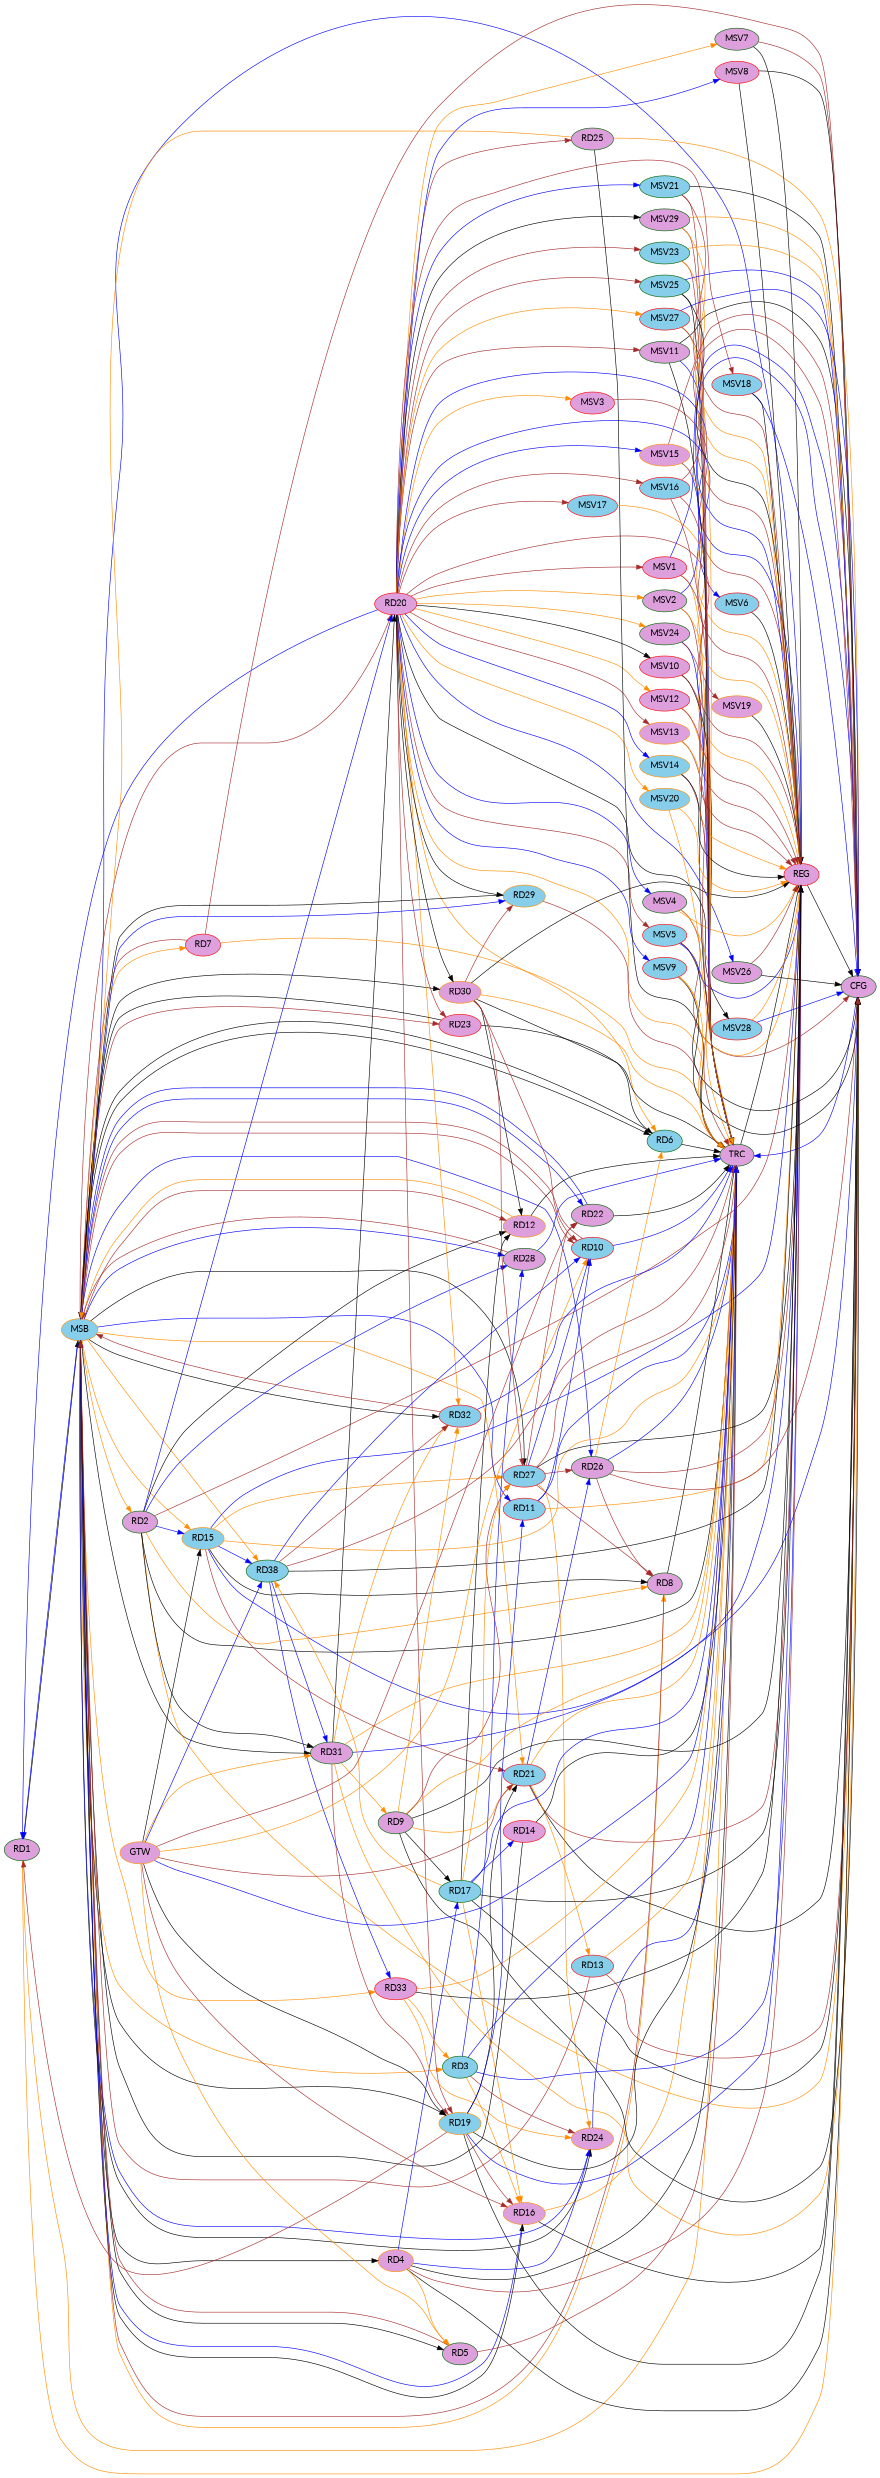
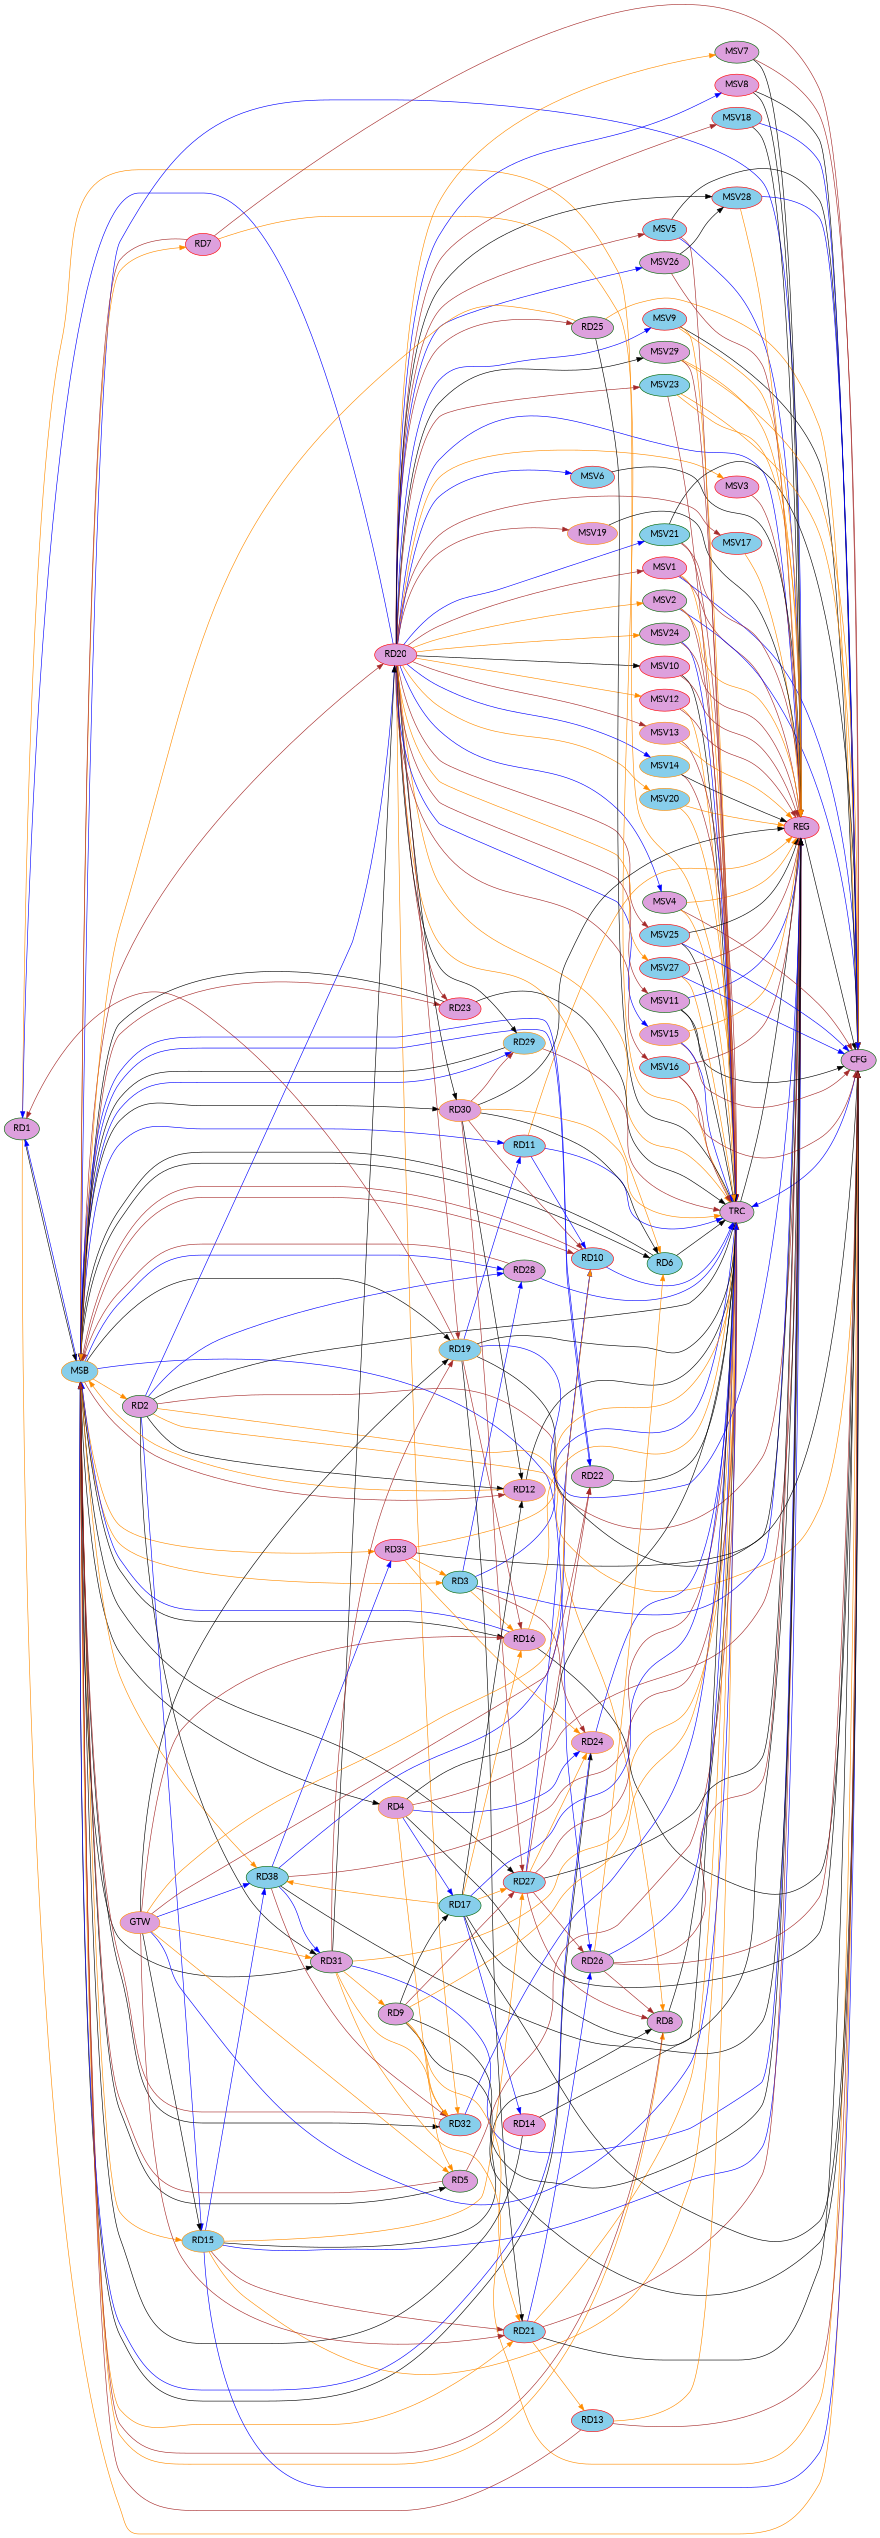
(665, 286) -> (665, 935)
(806, 981) -> (700, 233)
